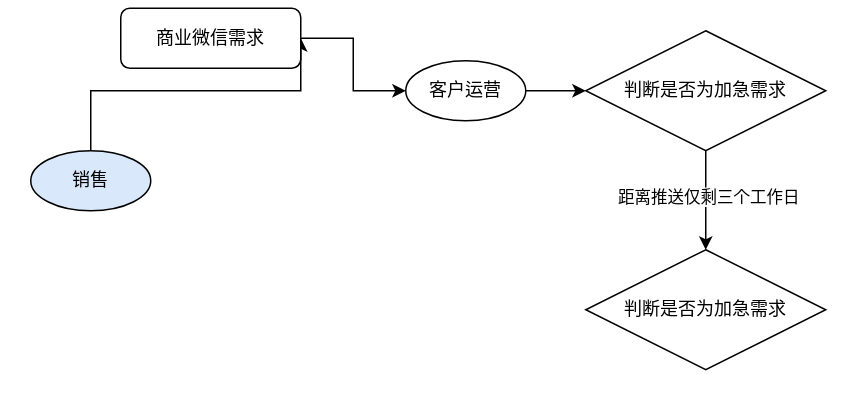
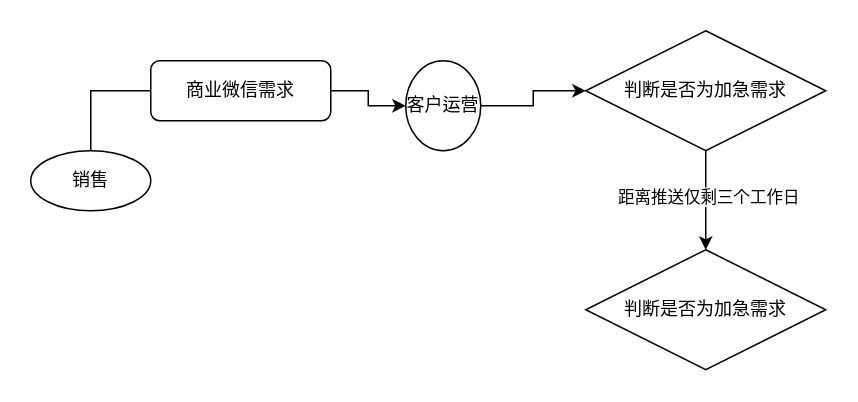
(211, 38) -> (241, 91)
(466, 91) -> (443, 106)
(91, 181) -> (91, 181)
